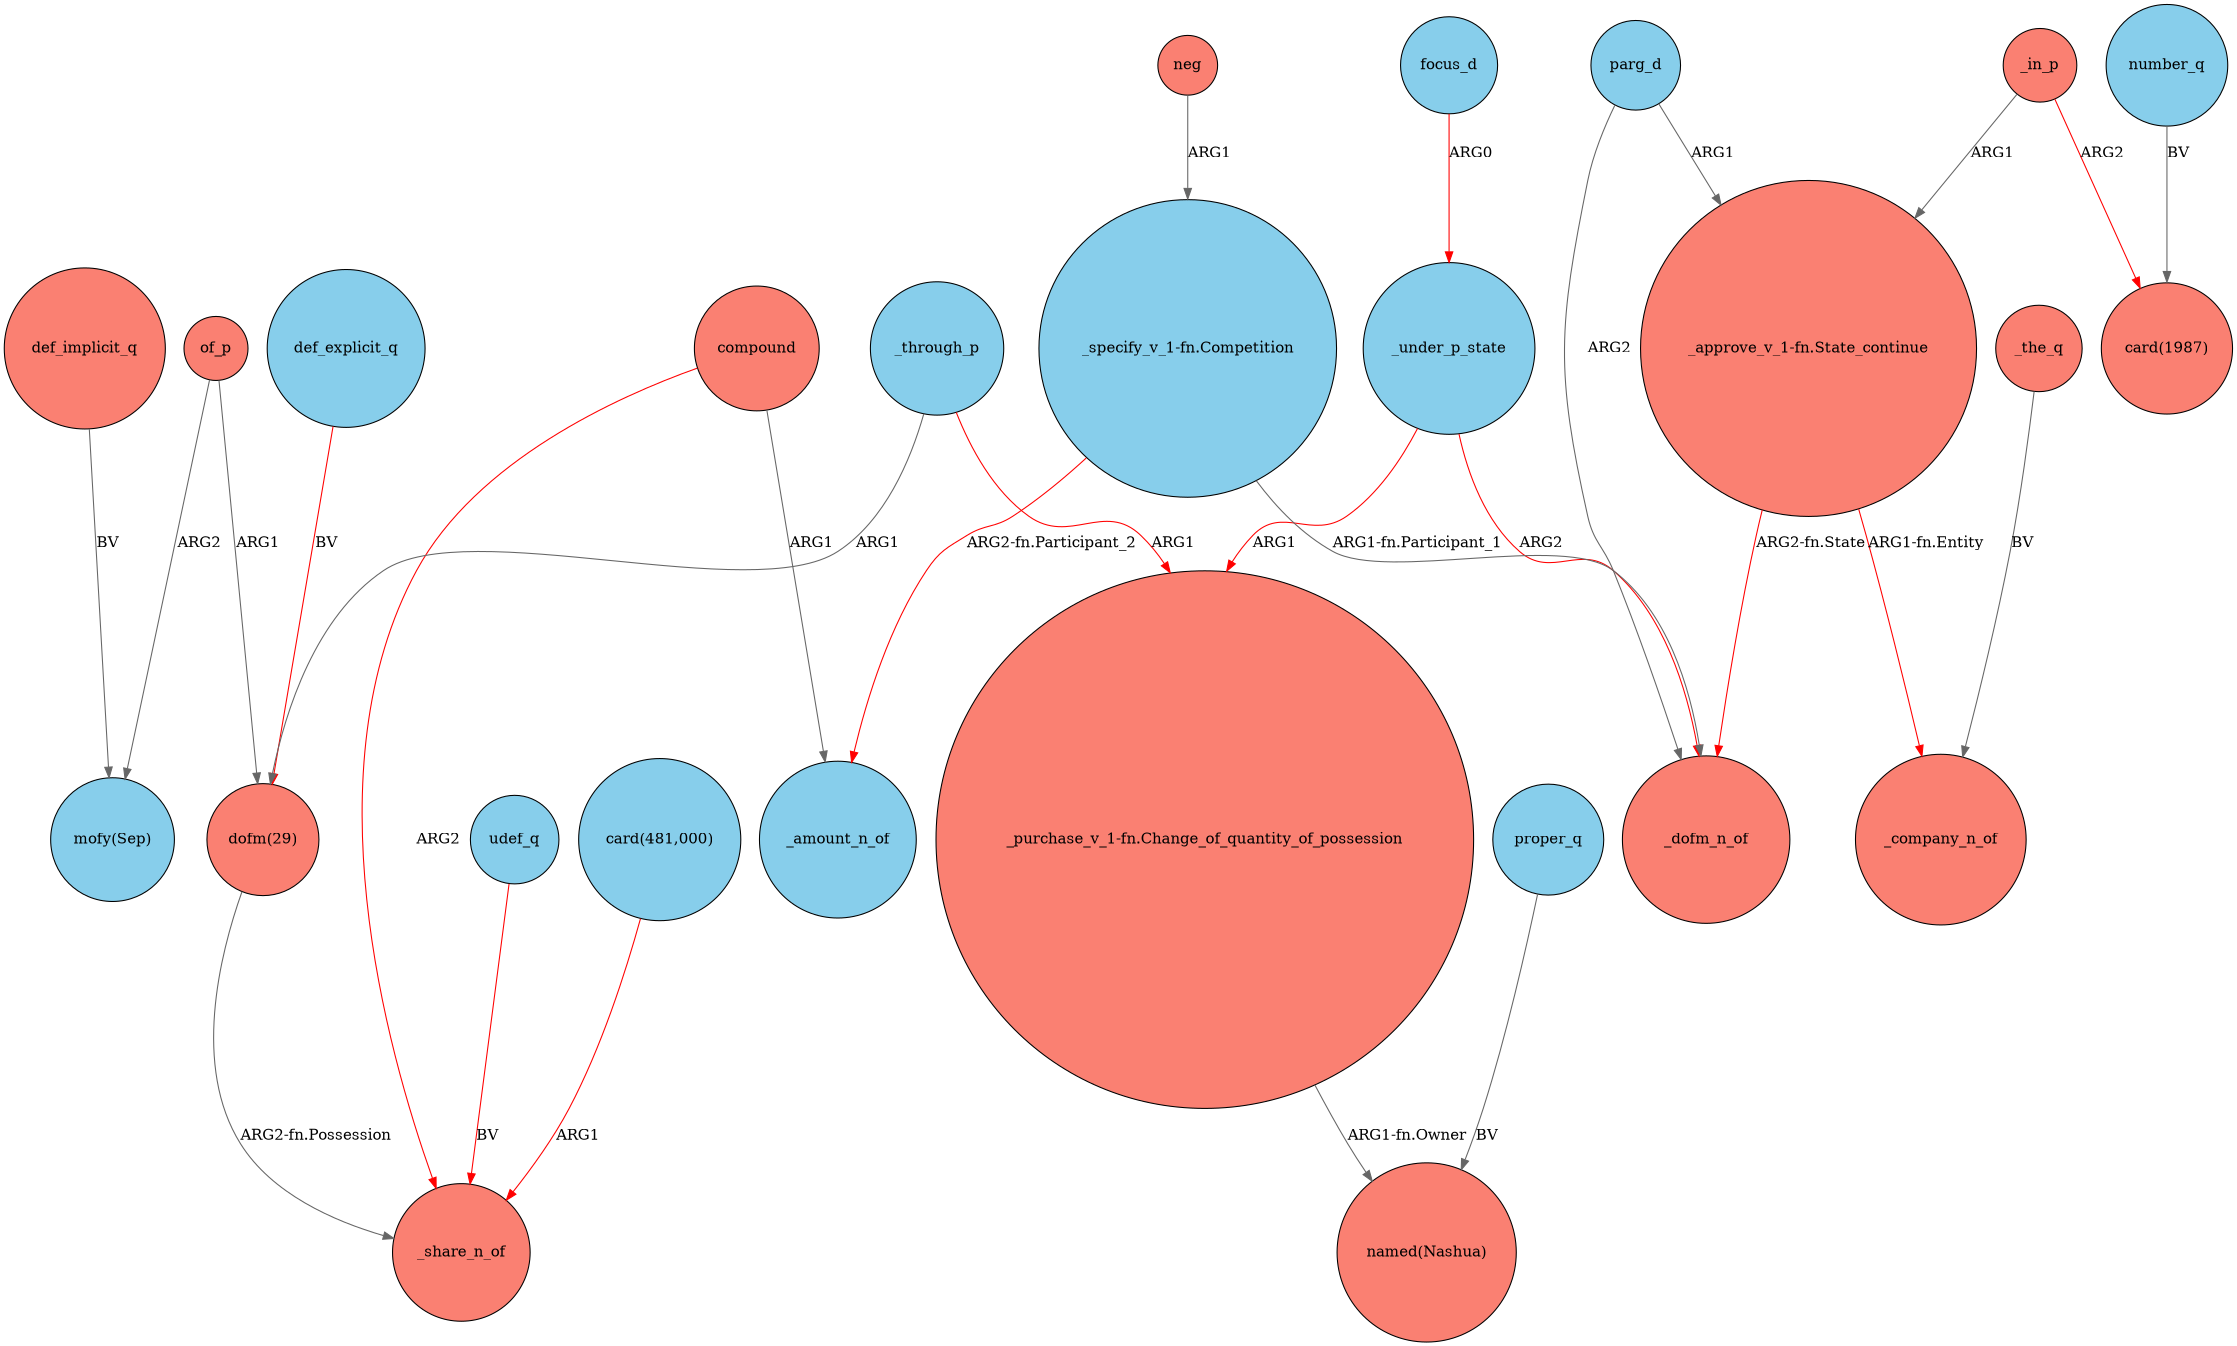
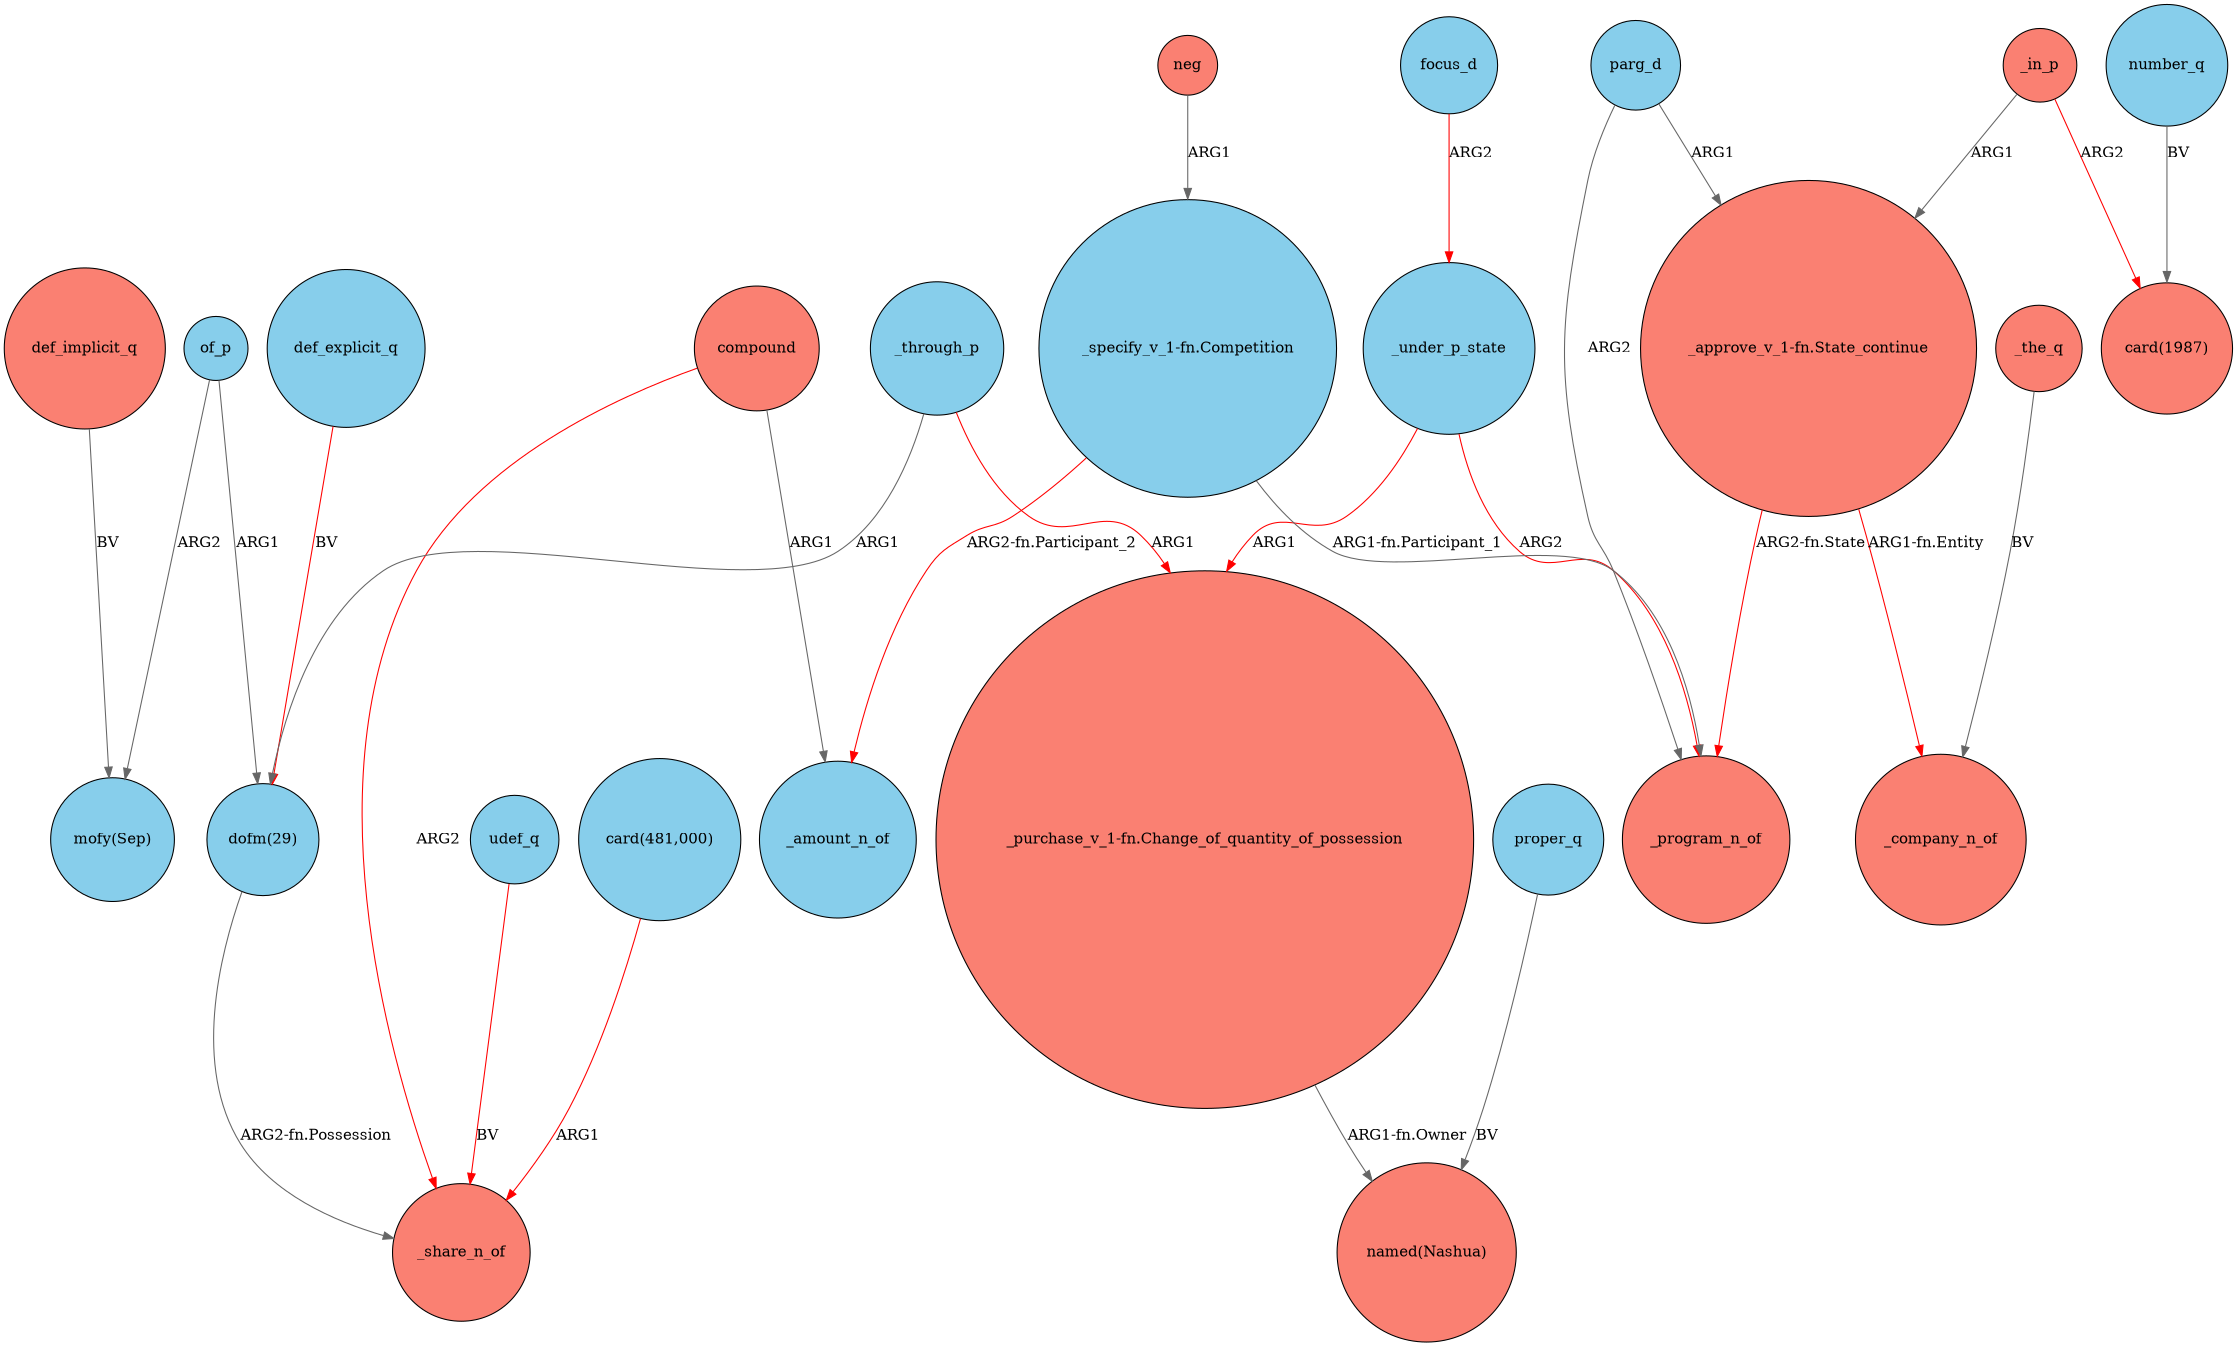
(1471, 153) -> (1471, 153)
(216, 348) -> (216, 348)
(263, 840) -> (263, 840)
(1706, 840) -> (1706, 840)
